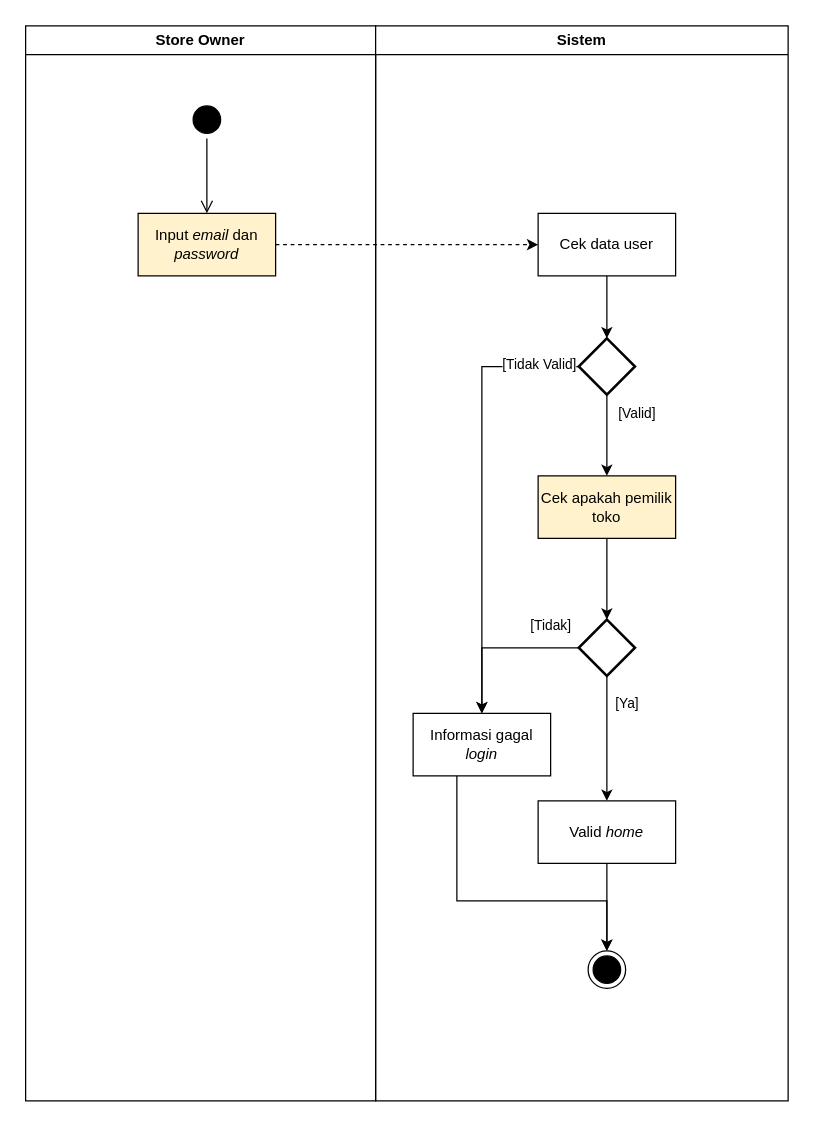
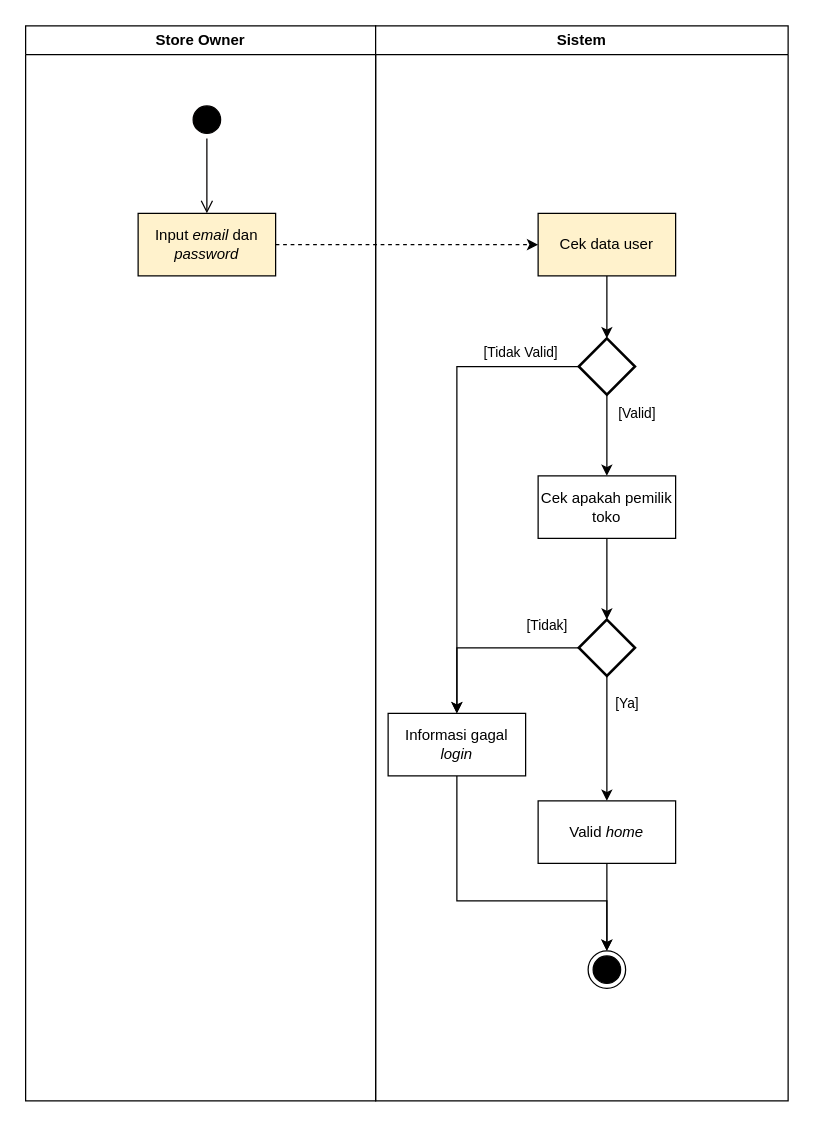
(607, 244) -> (607, 244)
(607, 507) -> (607, 507)
(482, 744) -> (457, 744)
